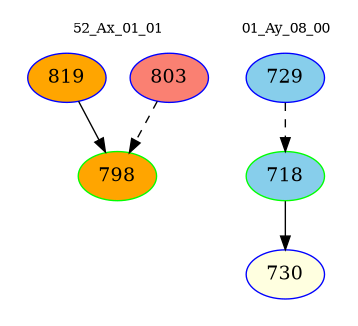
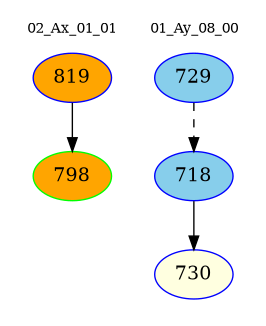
(118, 29) -> (72, 29)
(169, 78) -> none
(285, 176) -> (194, 176)
